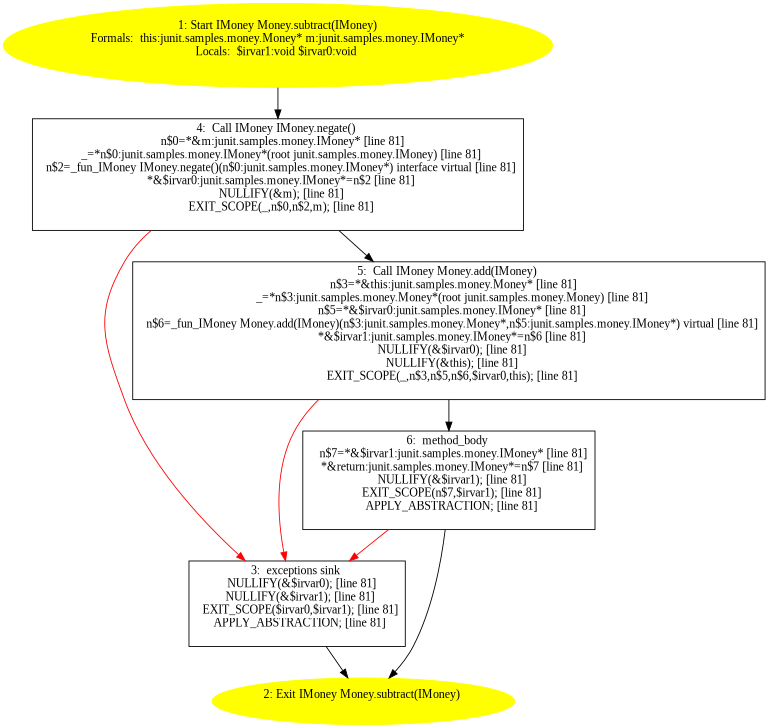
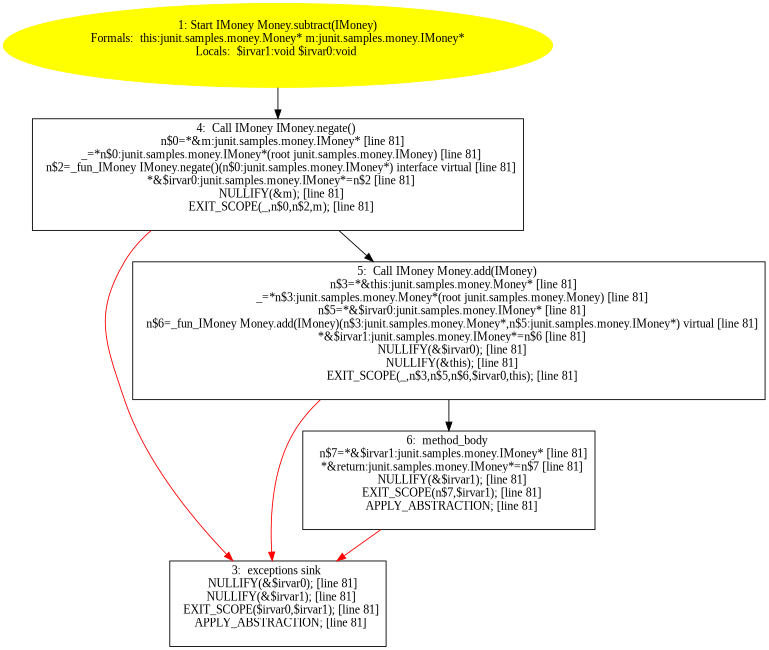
(363, 701) -> none
